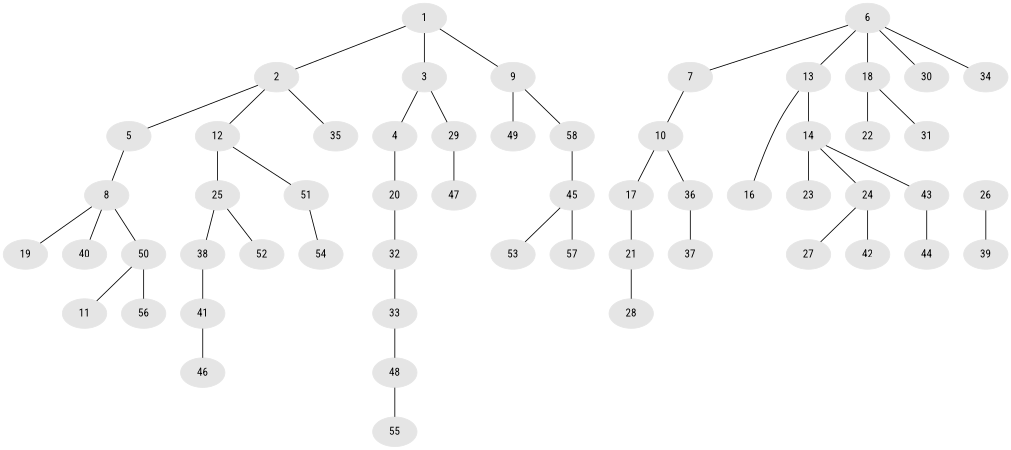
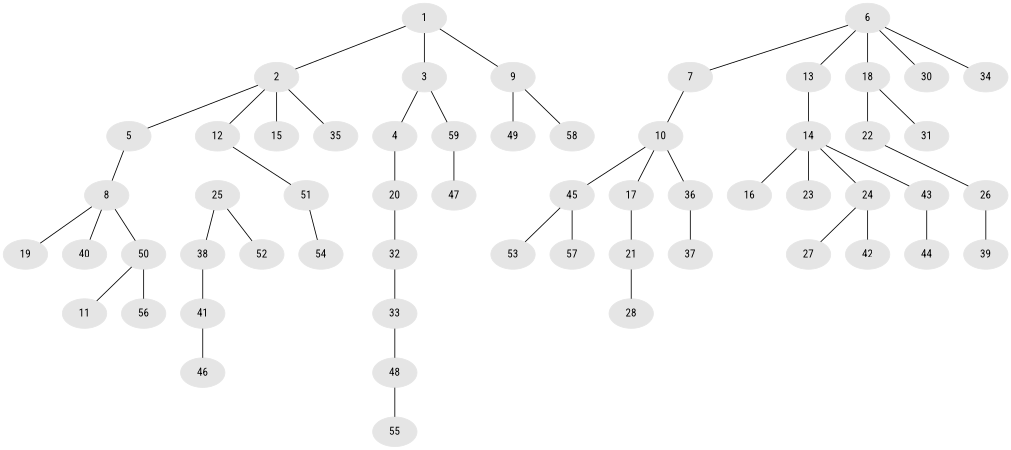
(773, 134) -> (779, 166)
none -> (277, 136)
(454, 136) -> (454, 136)
(218, 166) -> none
(572, 166) -> (616, 166)
none -> (927, 166)
